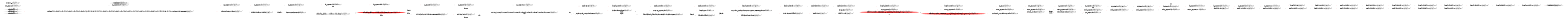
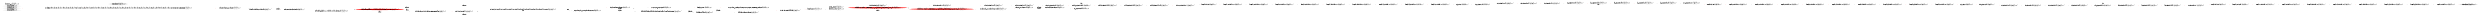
none -> (1462, 5)
